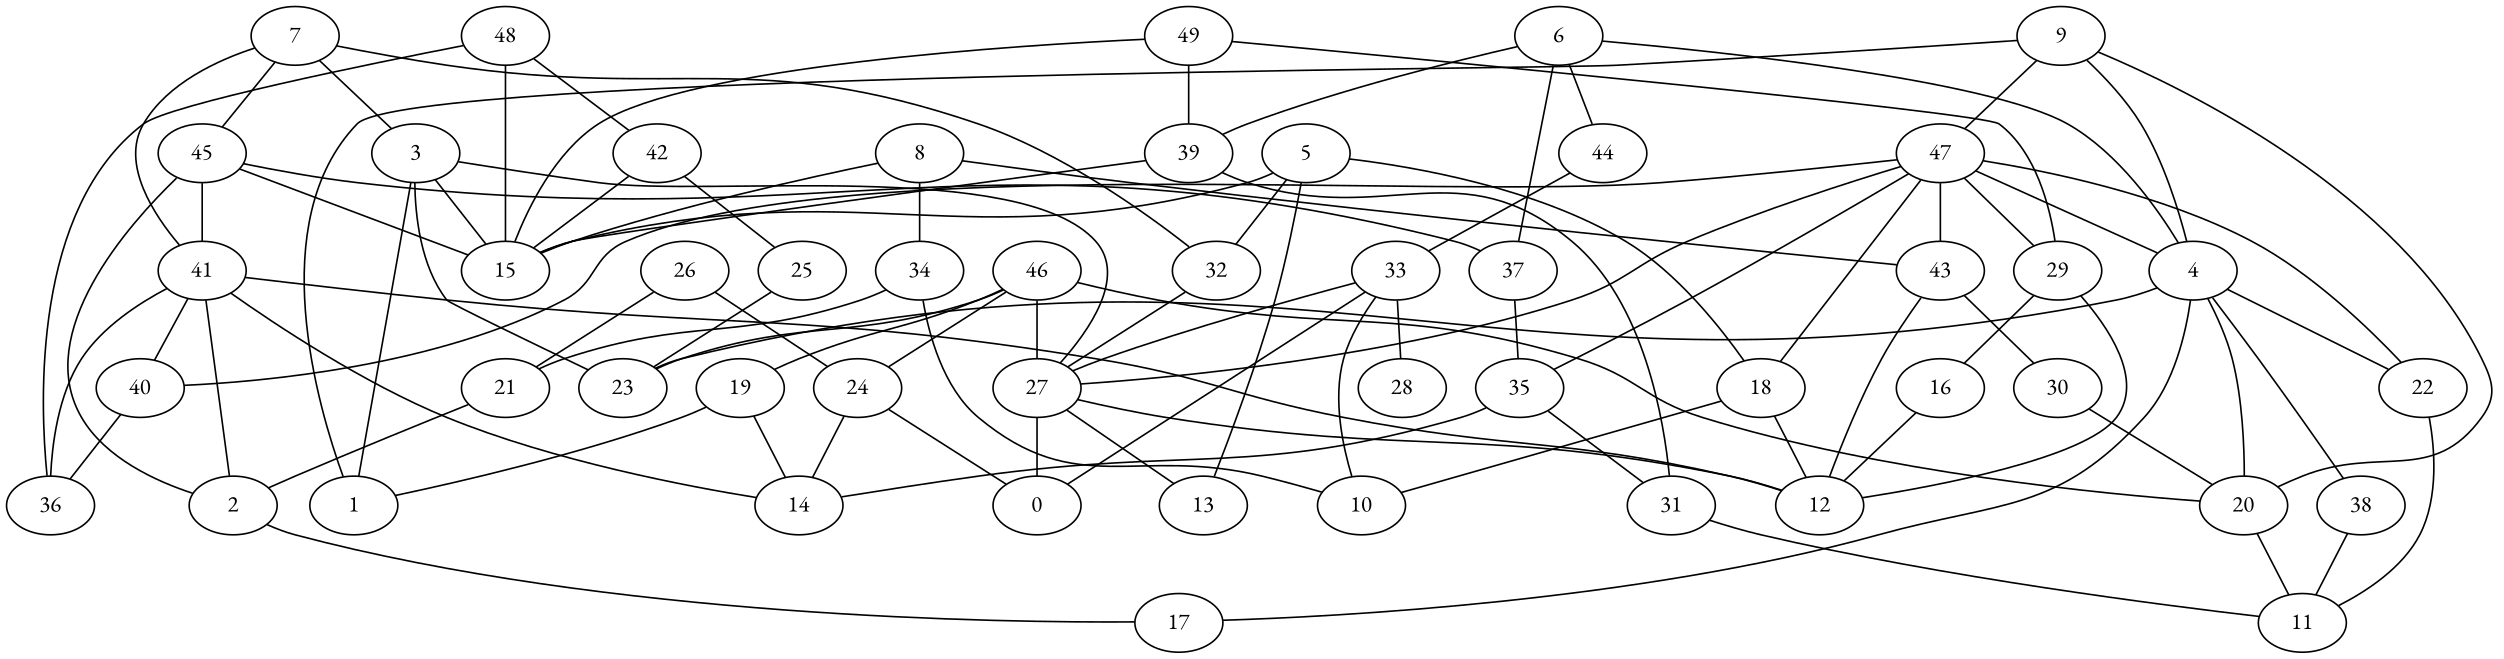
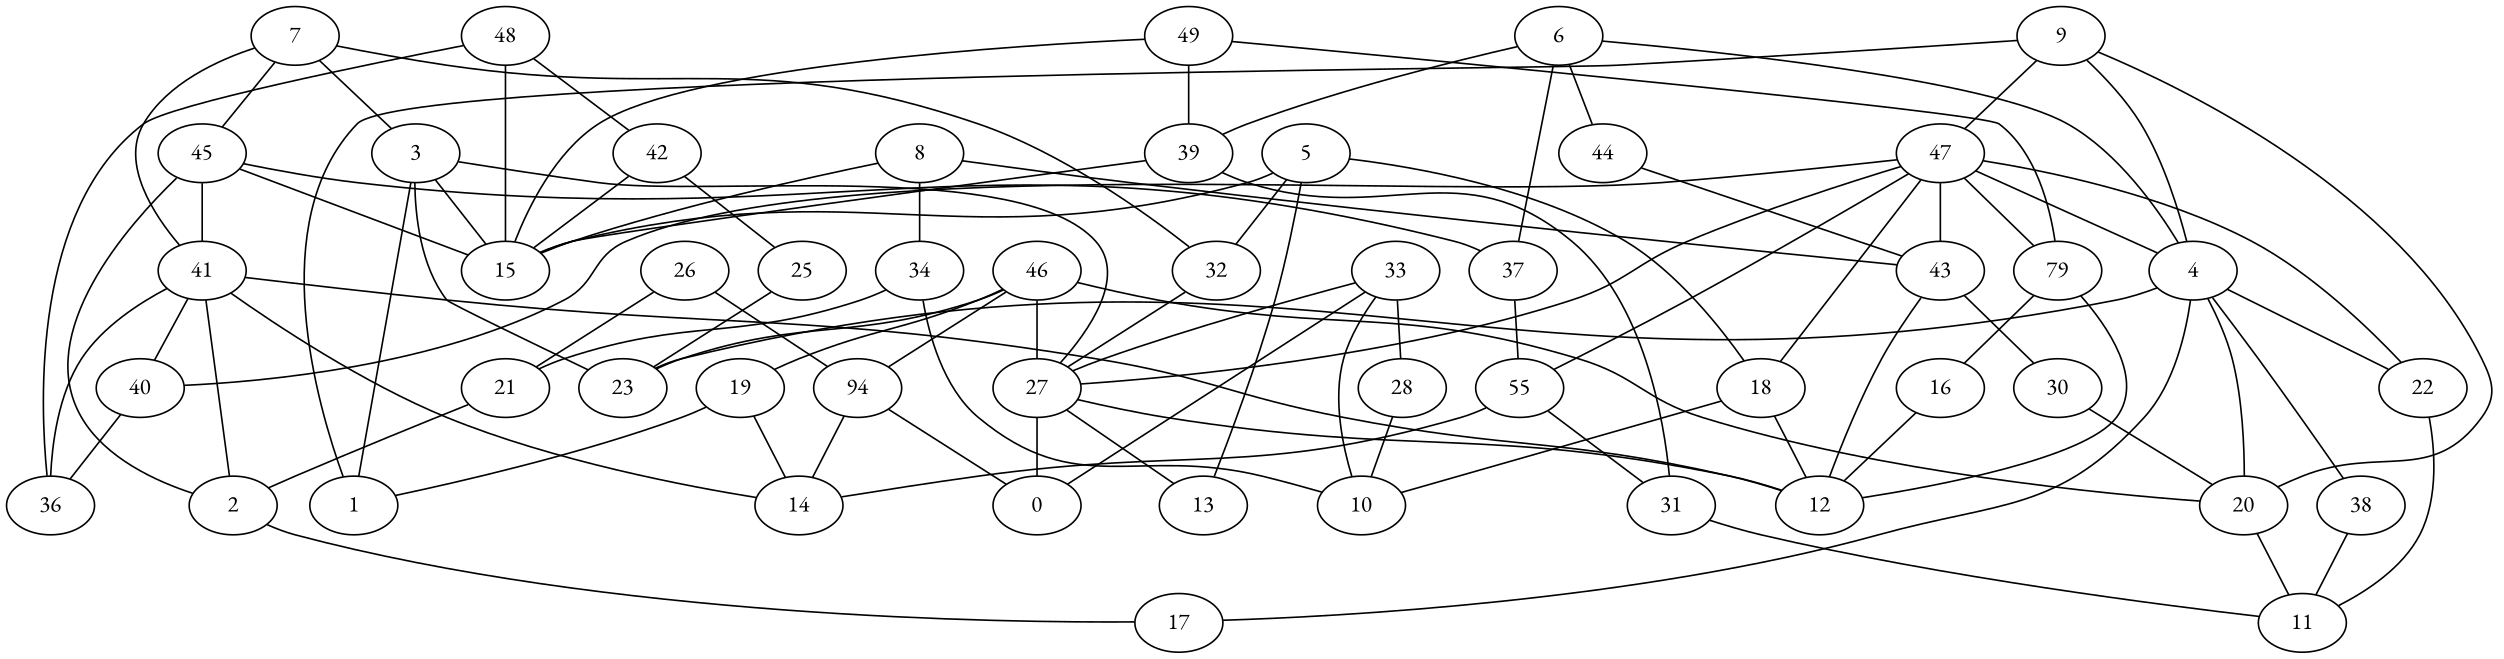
(1496, 214) -> (1785, 216)
(2058, 271) -> (2058, 271)
(858, 388) -> (858, 388)
(1520, 388) -> (1520, 388)
none -> (1381, 449)
